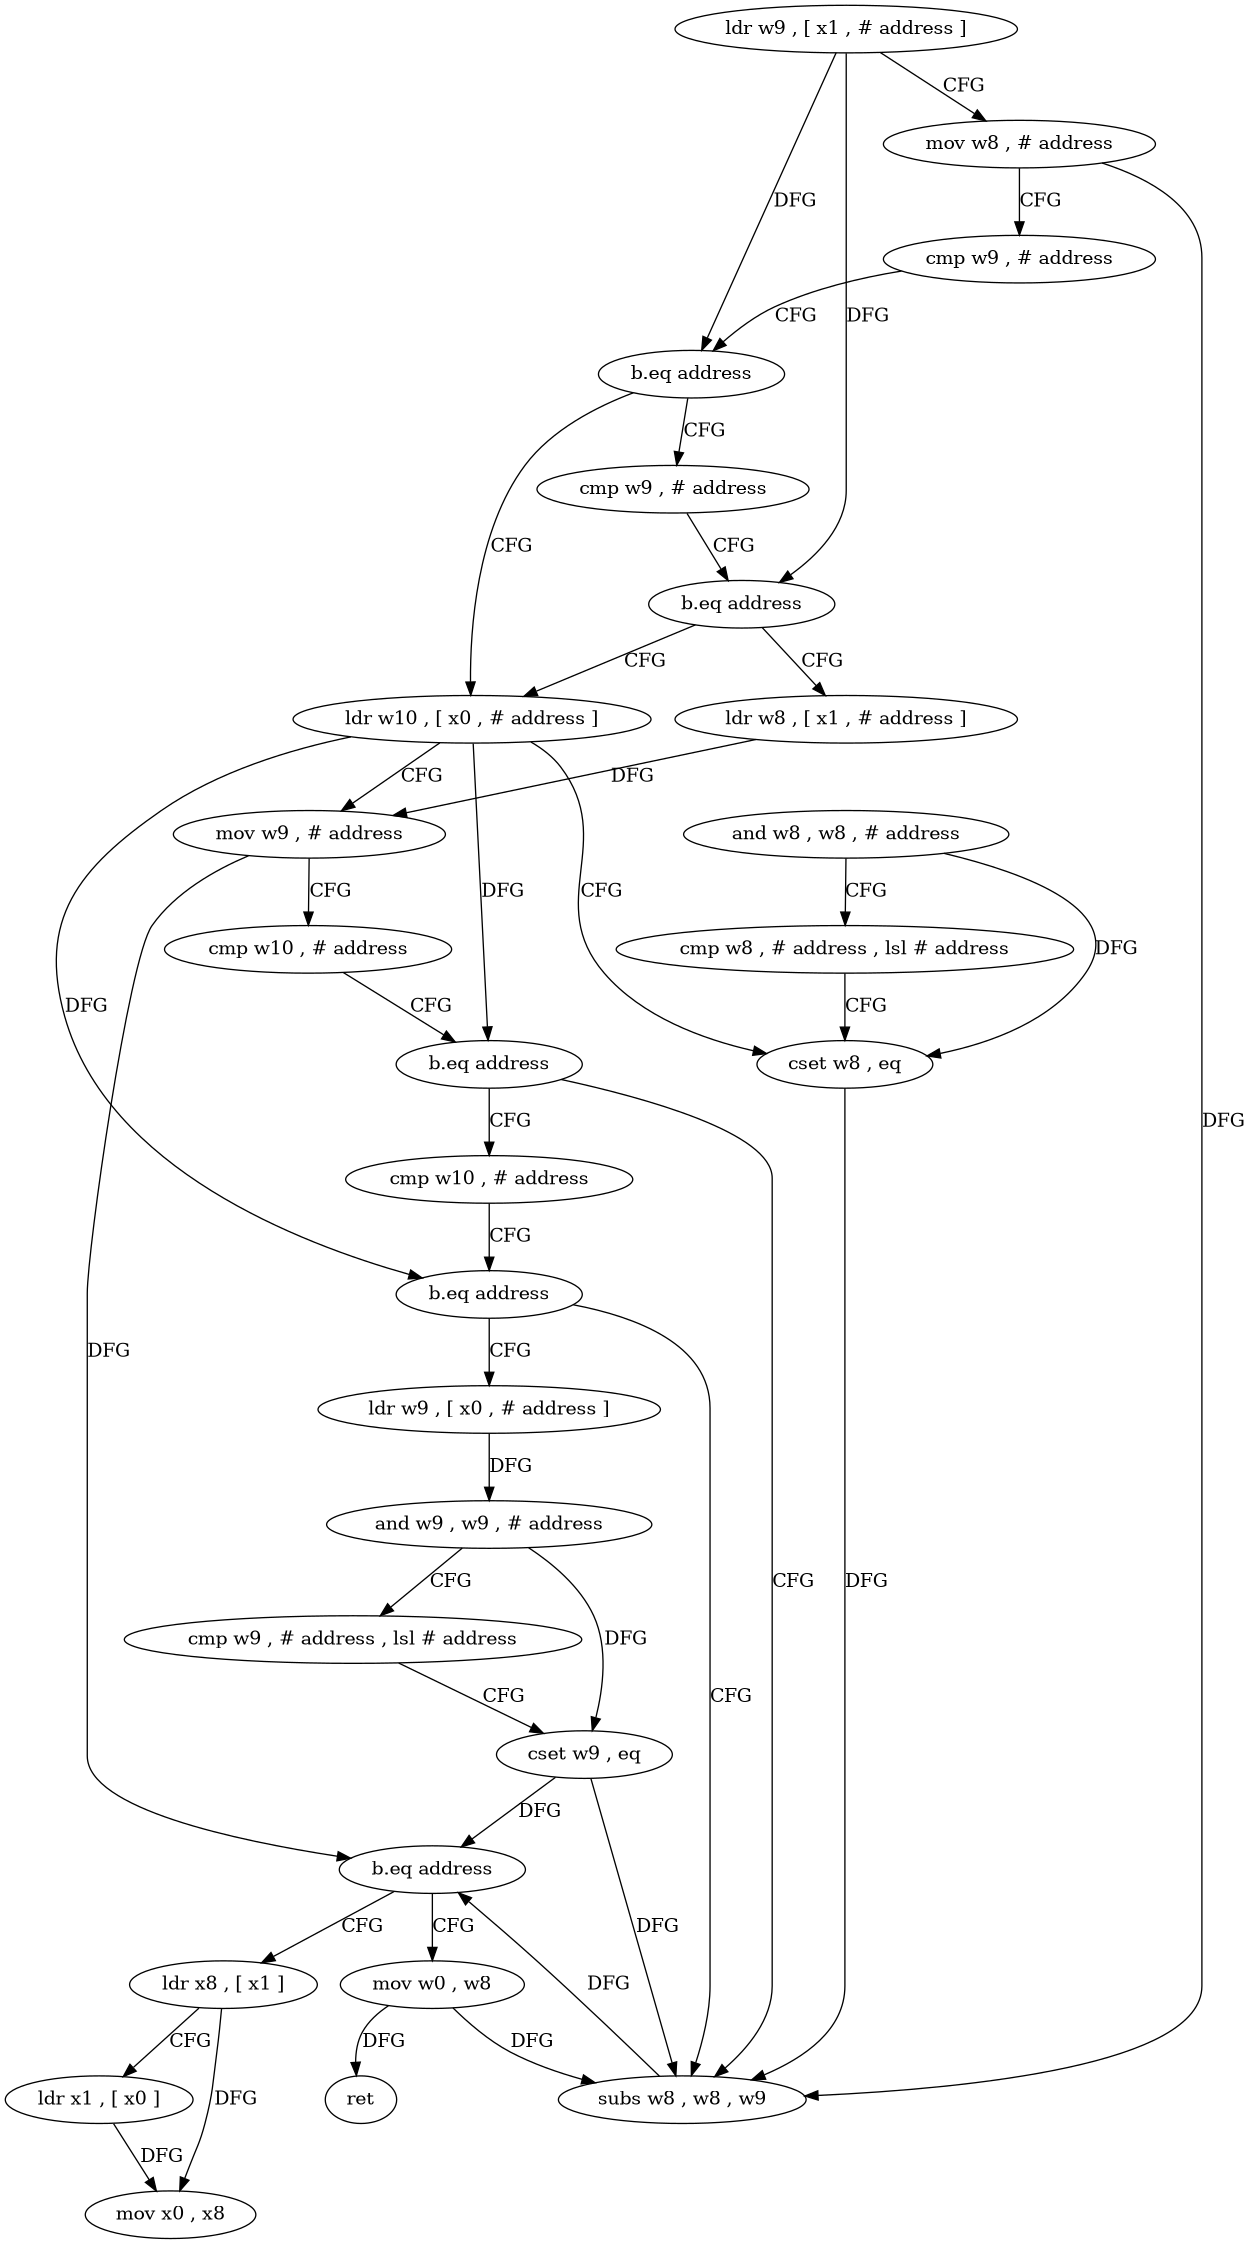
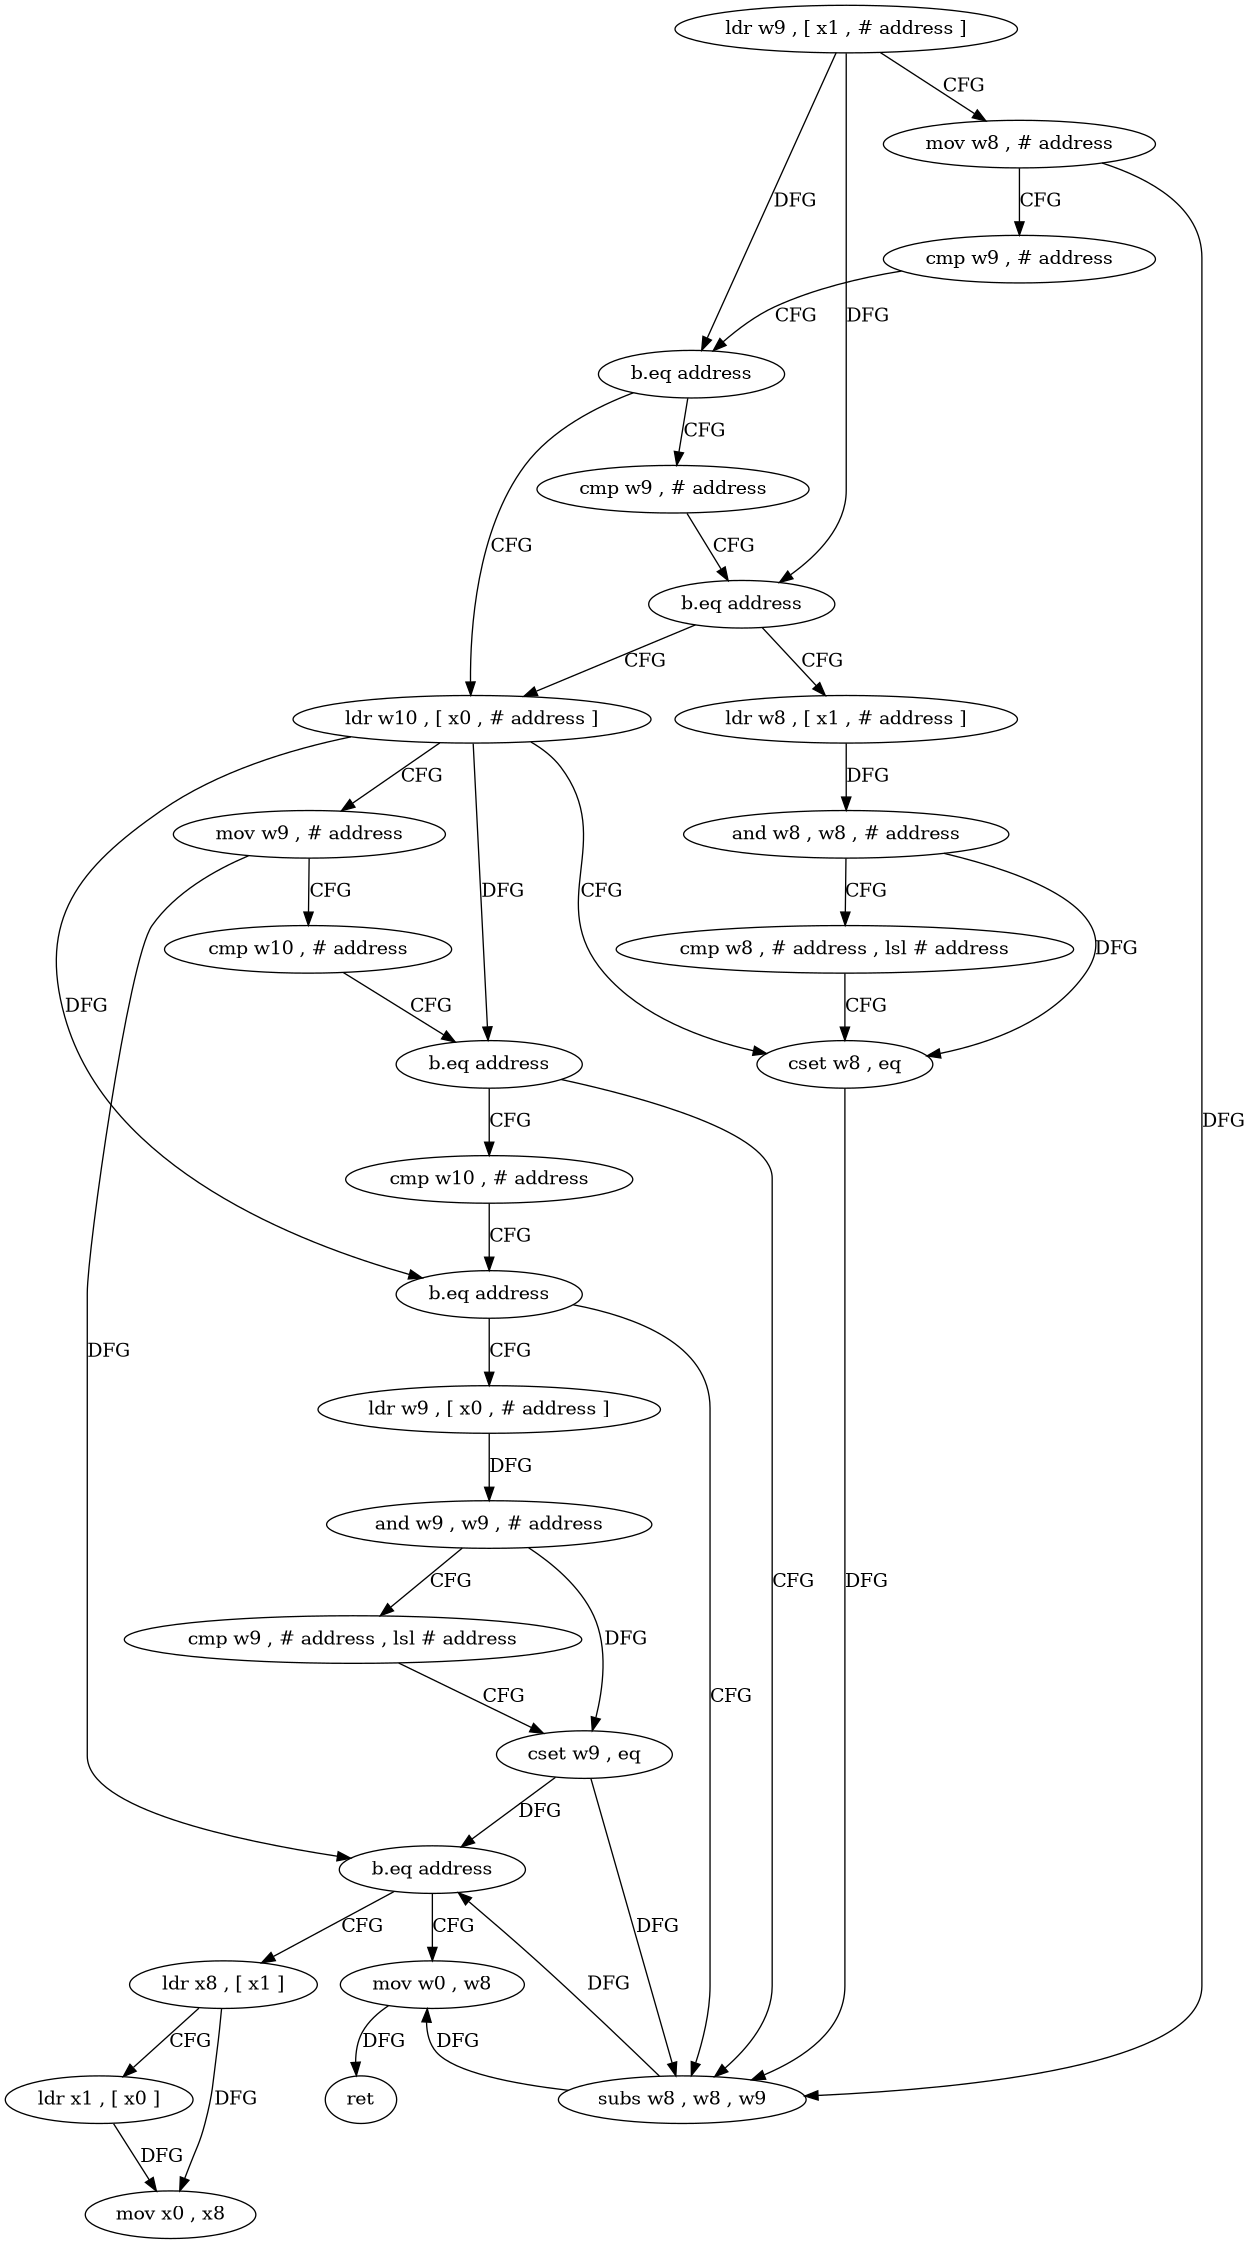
(581, 776) -> (846, 770)
(512, 2053) -> (484, 2075)
